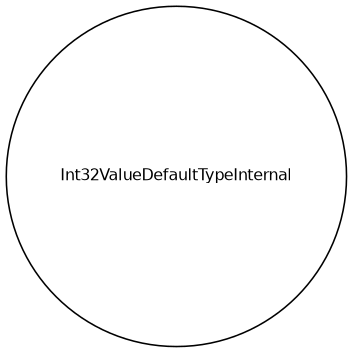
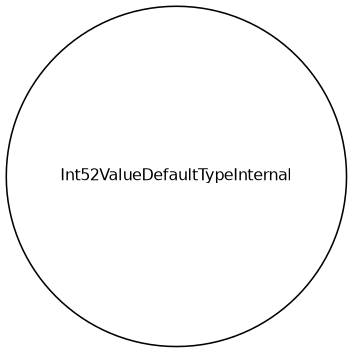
(176, 176) -> (176, 176)
